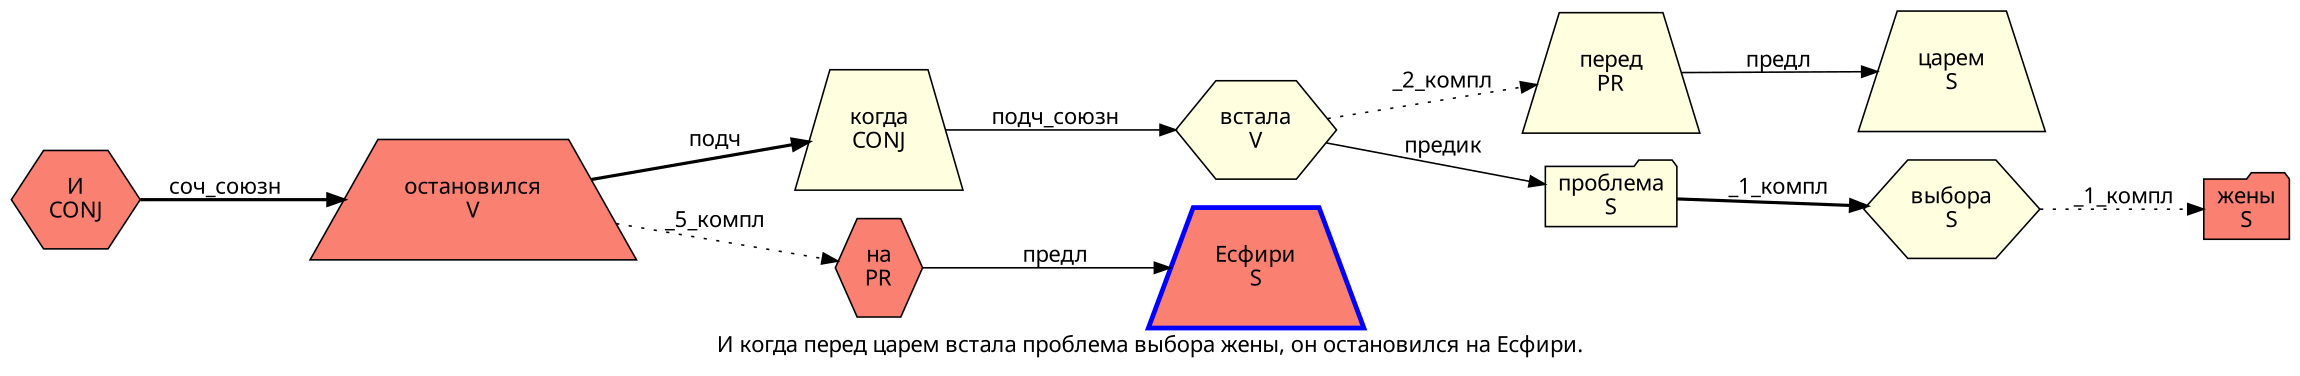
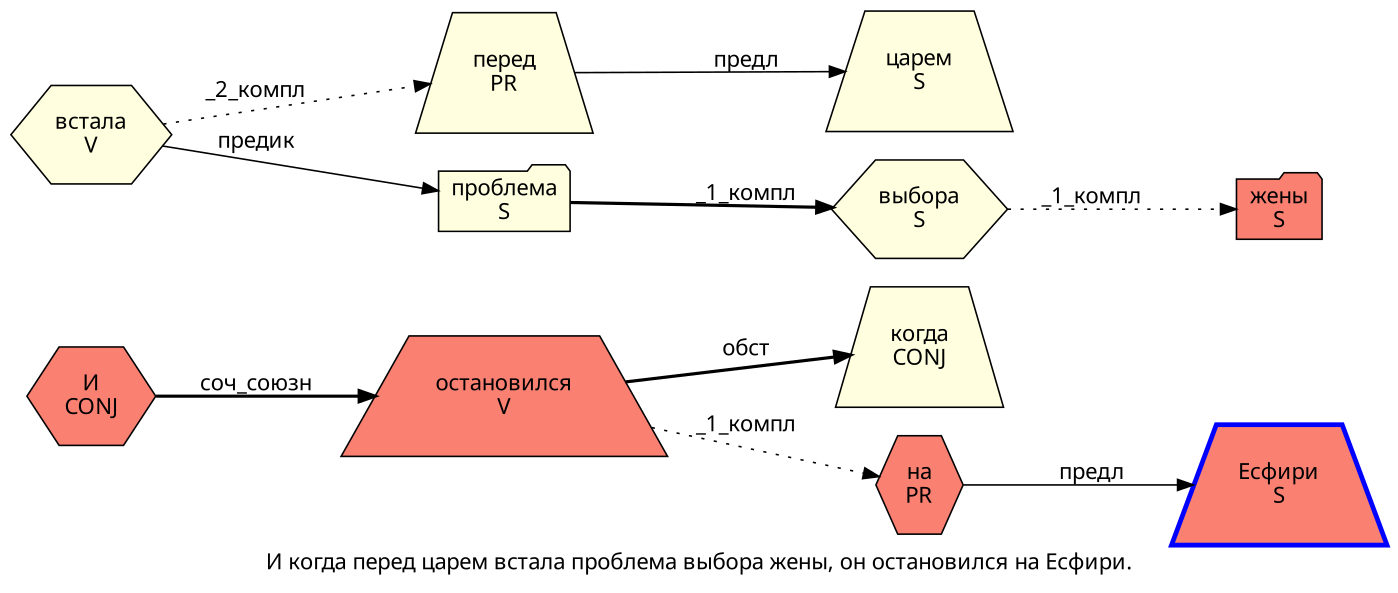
(1053, 130) -> none
(716, 140) -> (747, 349)
(716, 221) -> (747, 425)
